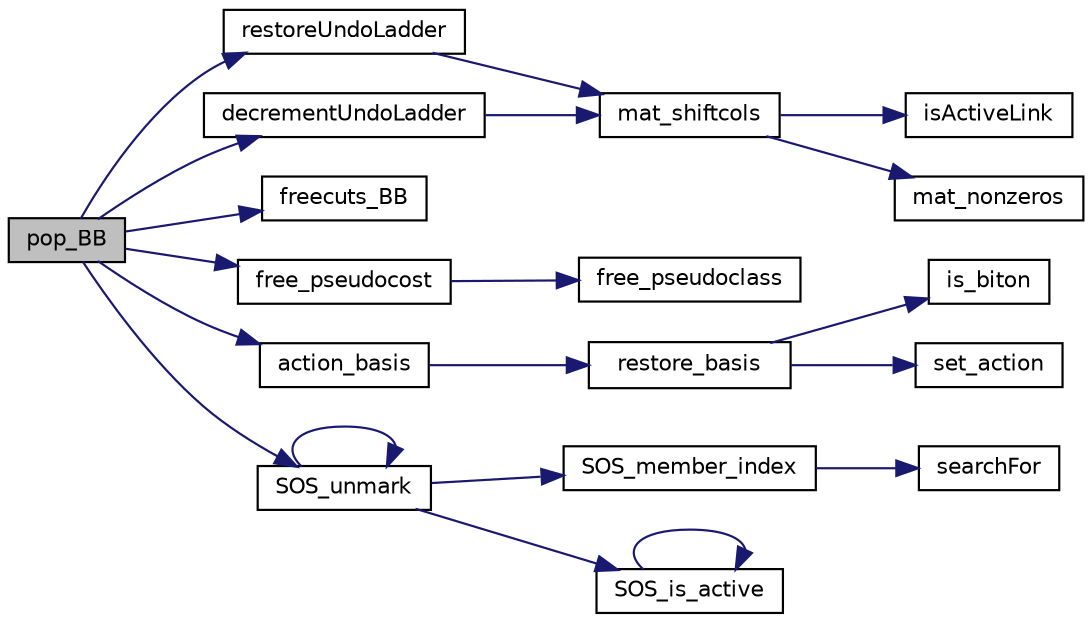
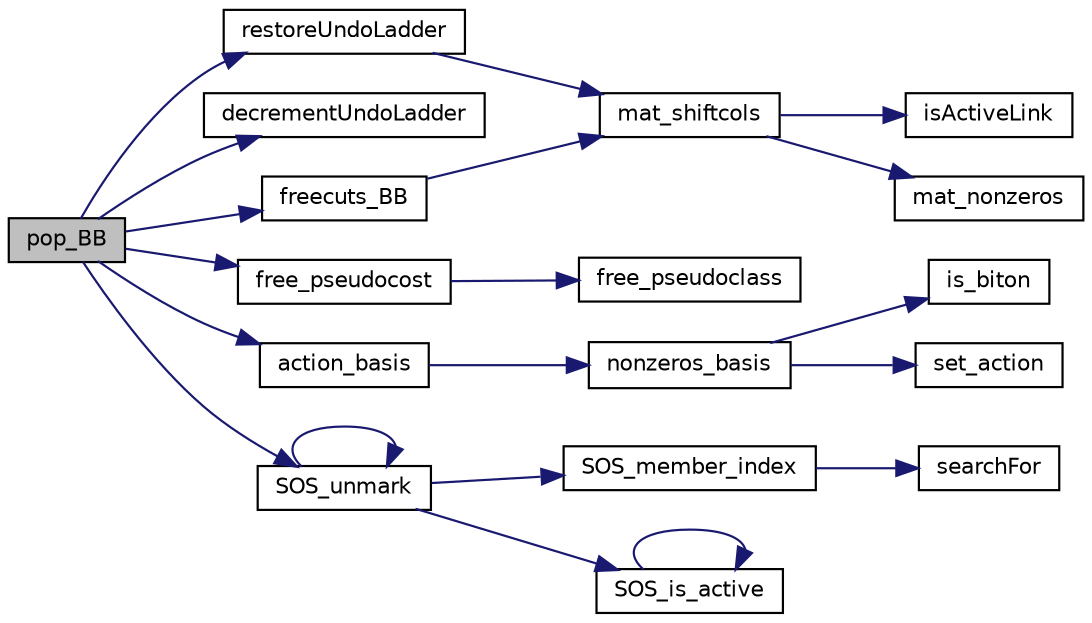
(531, 115) -> (504, 160)
(690, 365) -> (690, 365)
